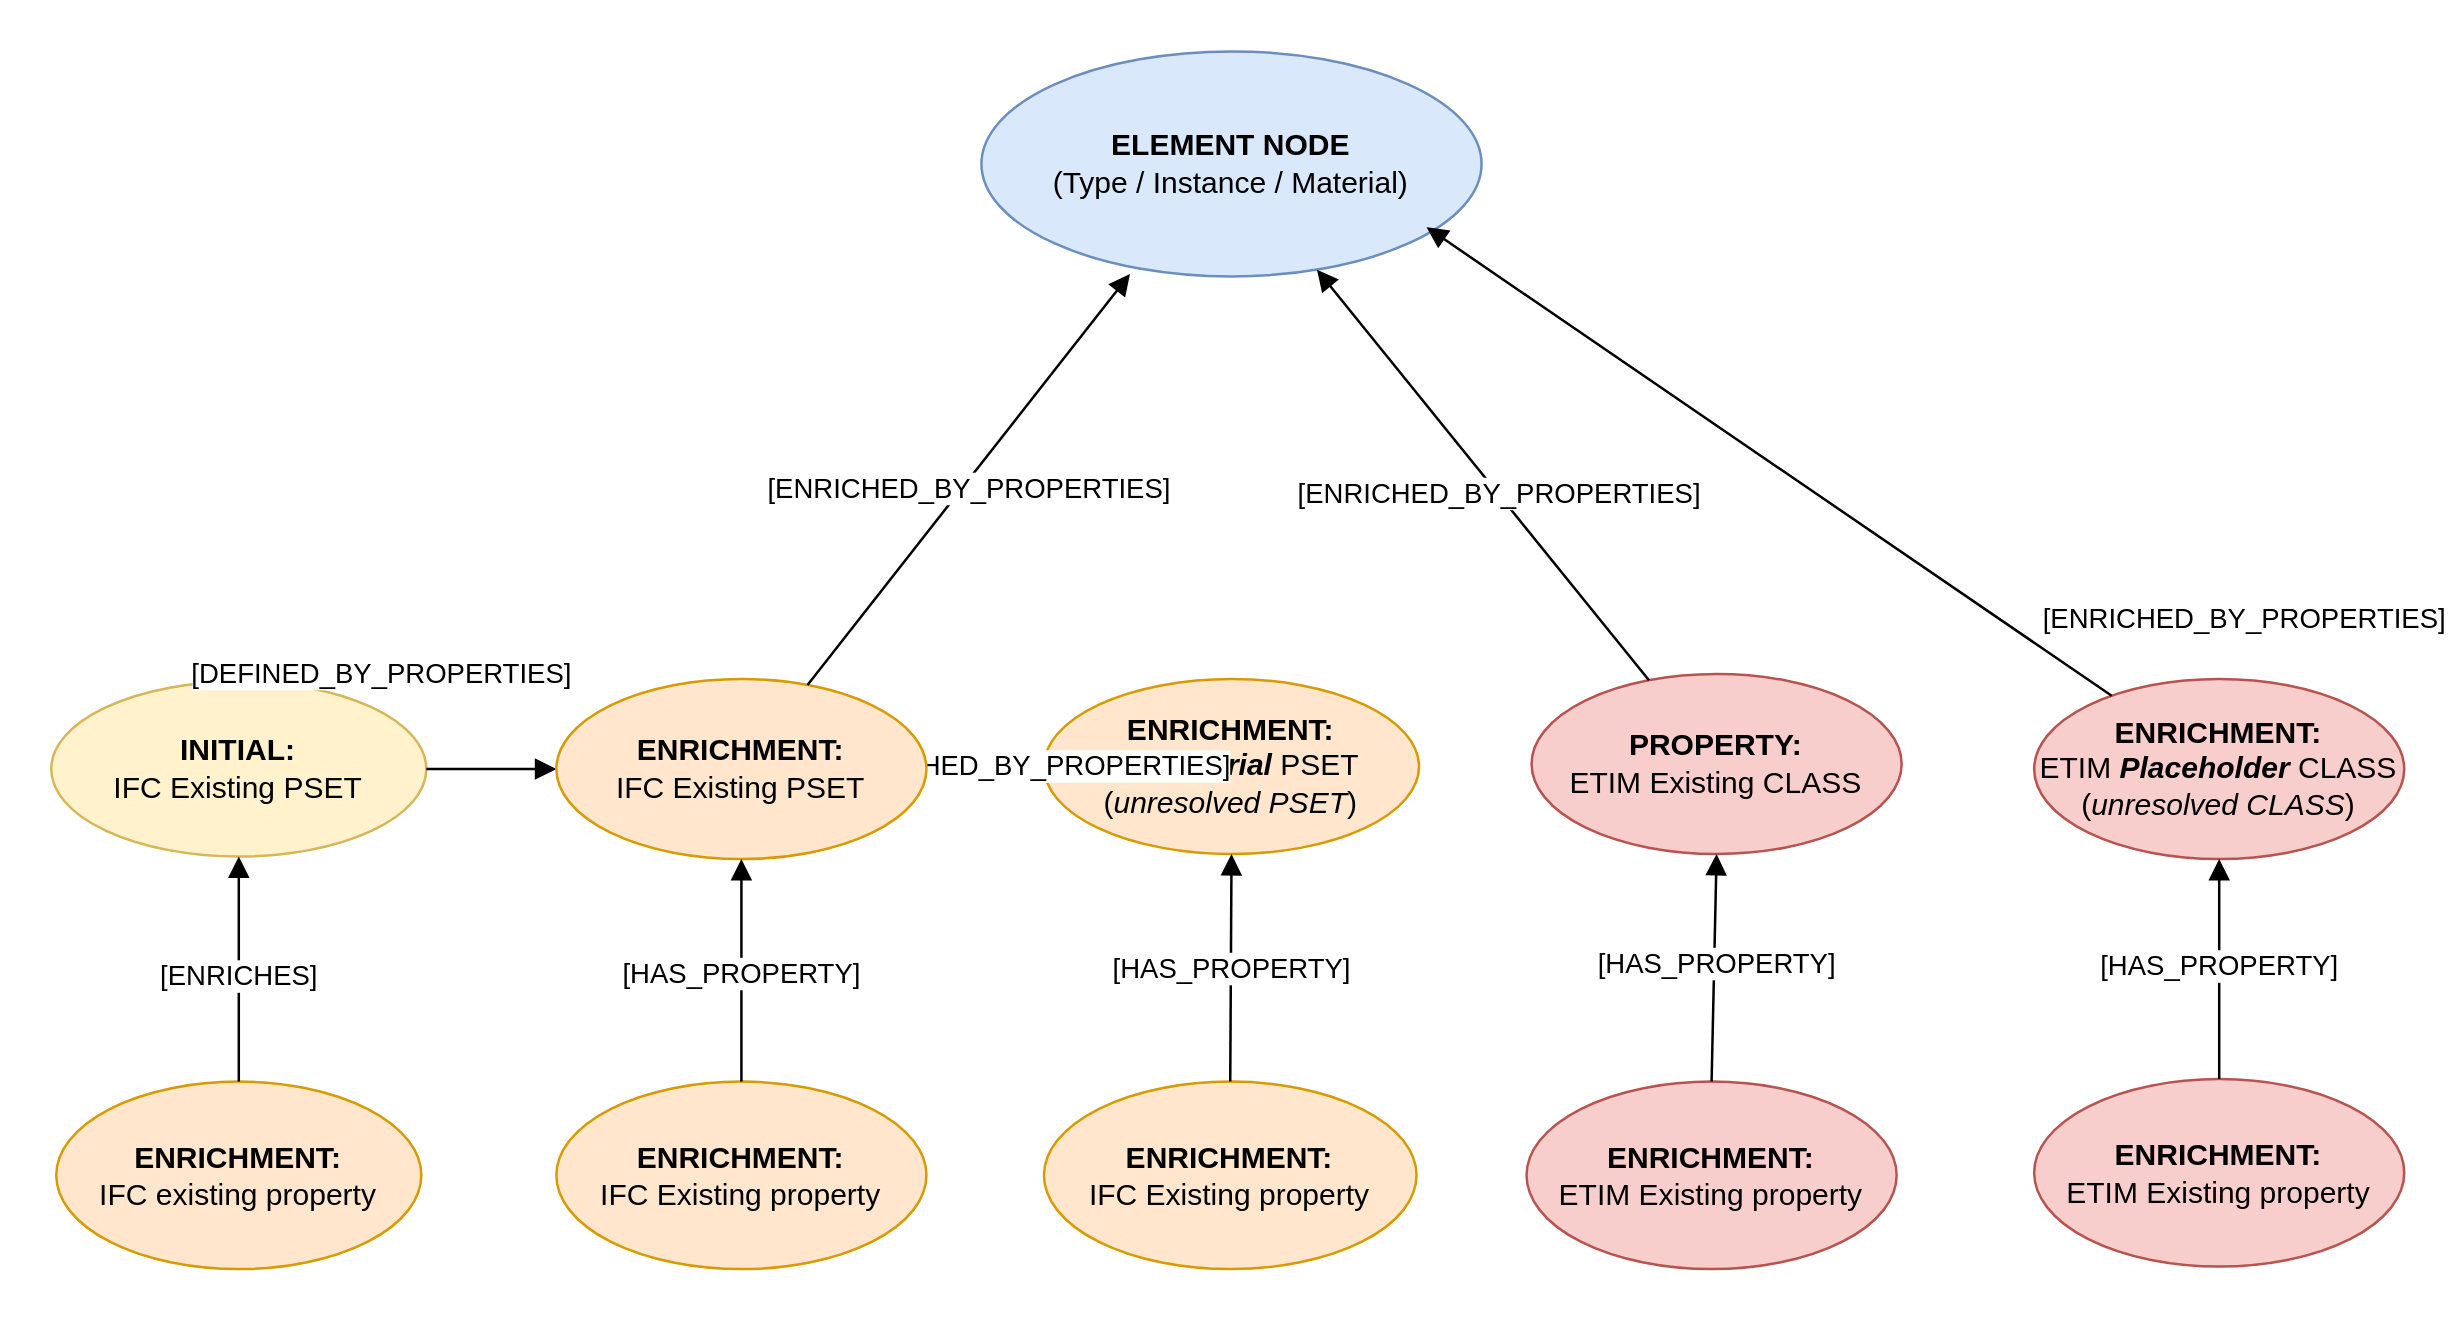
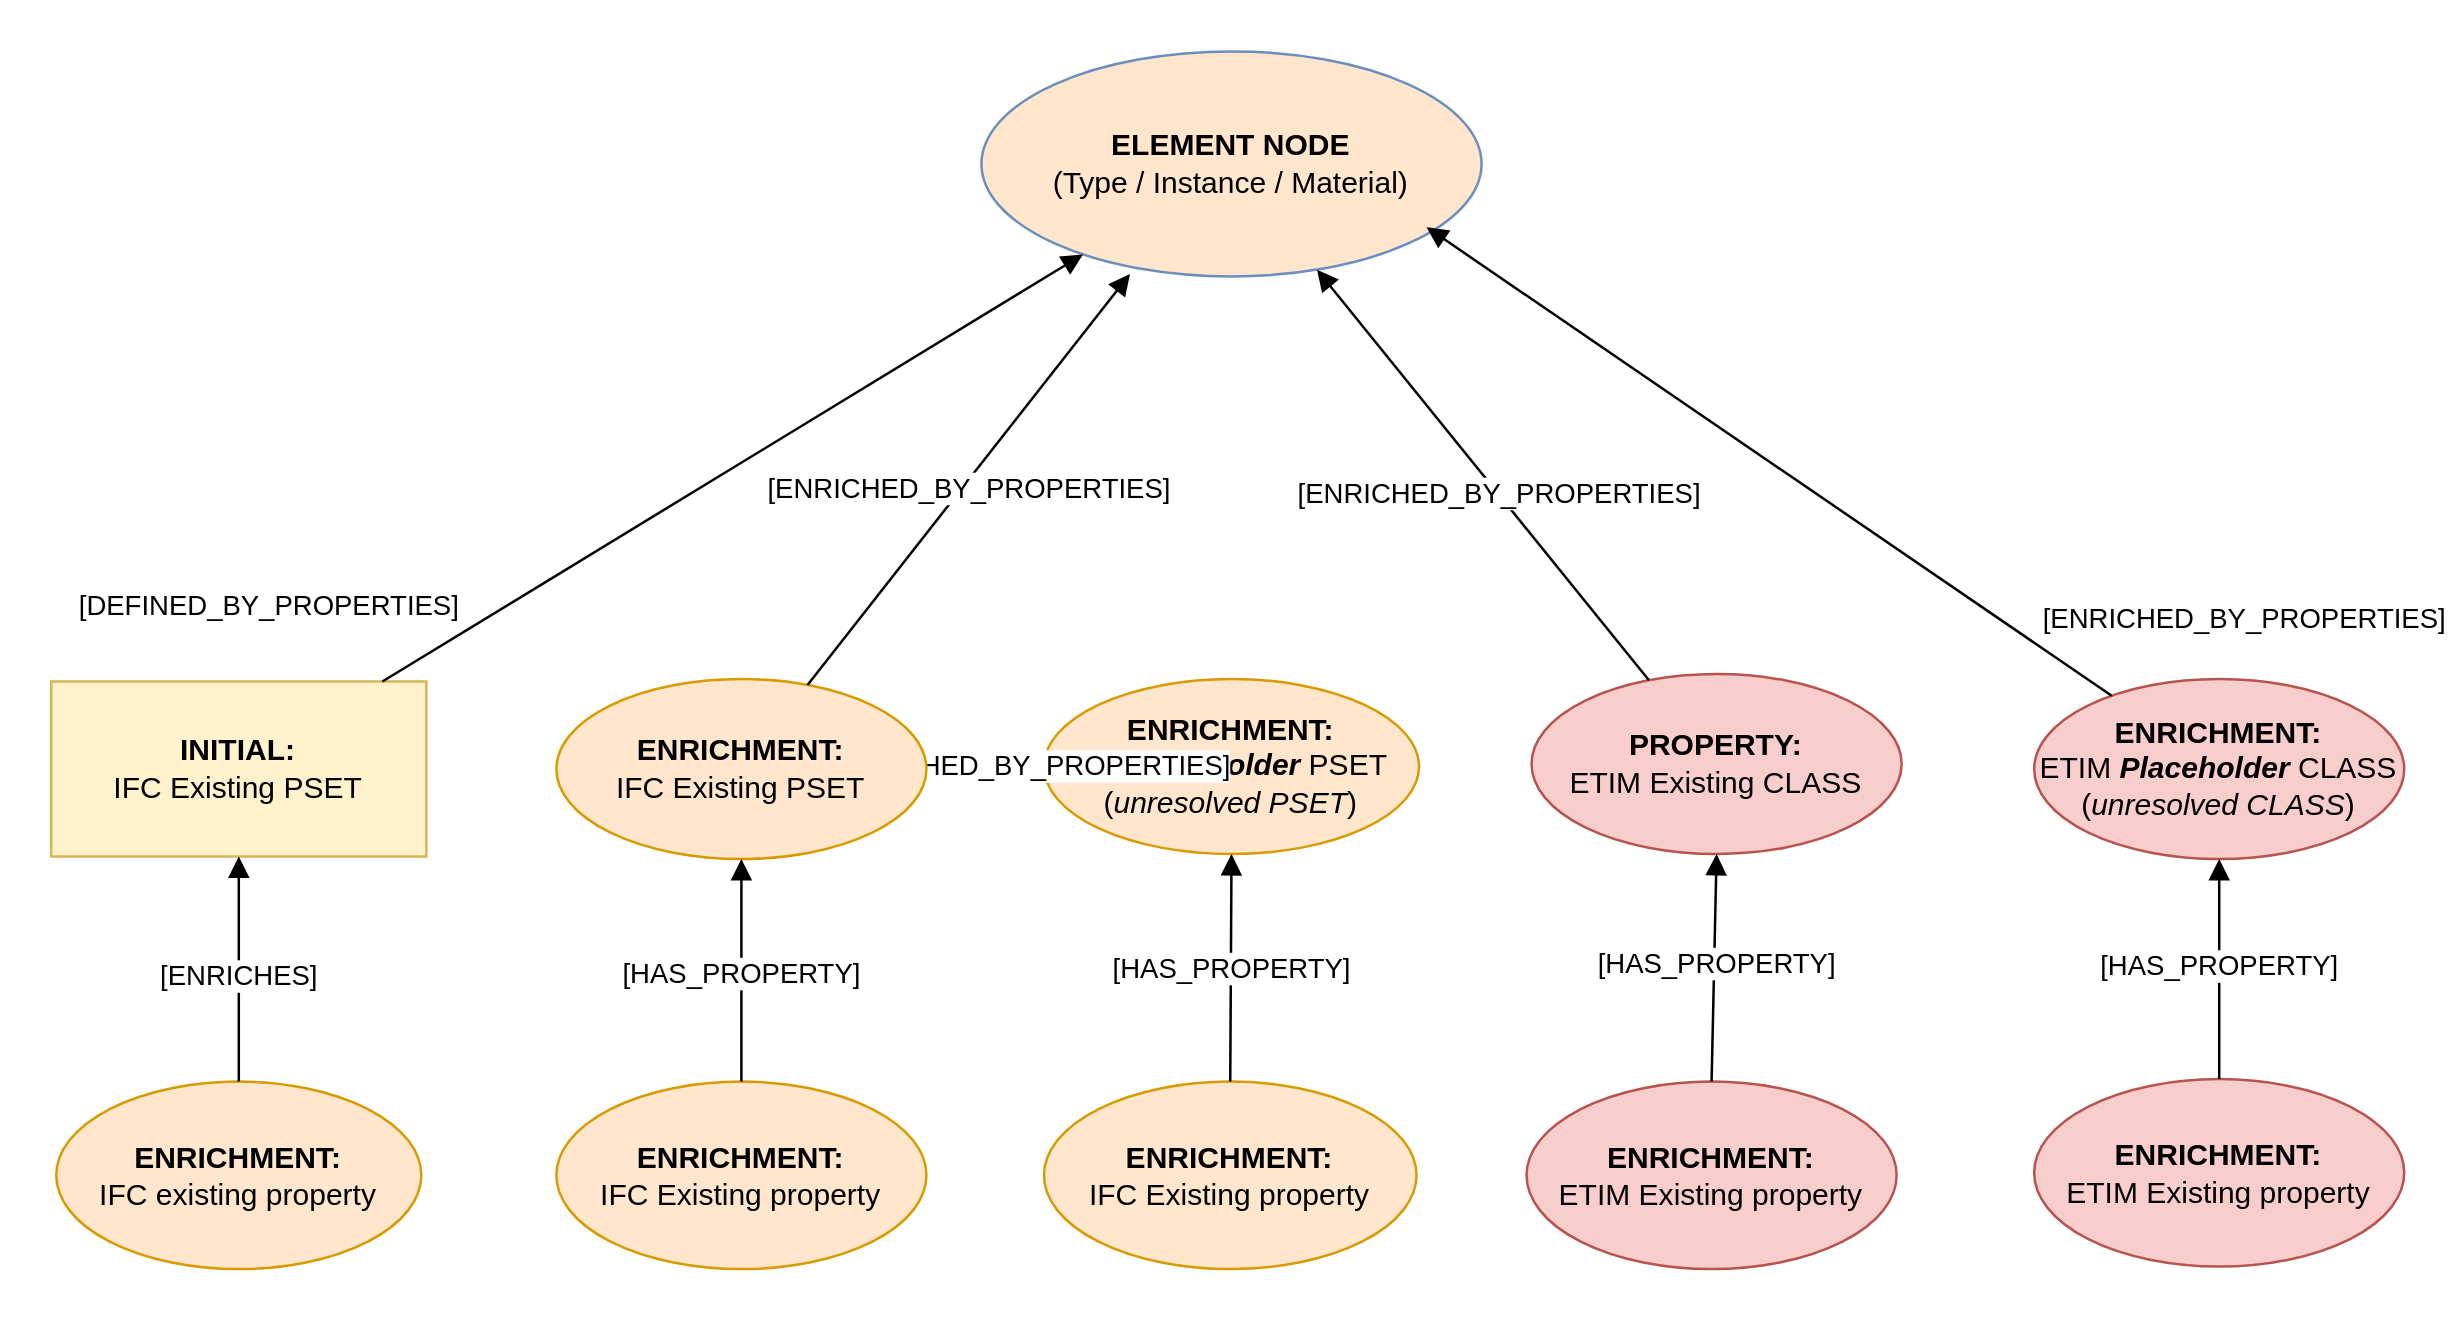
(1231, 164) -> (1231, 164)
(1231, 766) -> (1231, 766)
(239, 769) -> (239, 769)
(481, 769) -> (724, 473)
